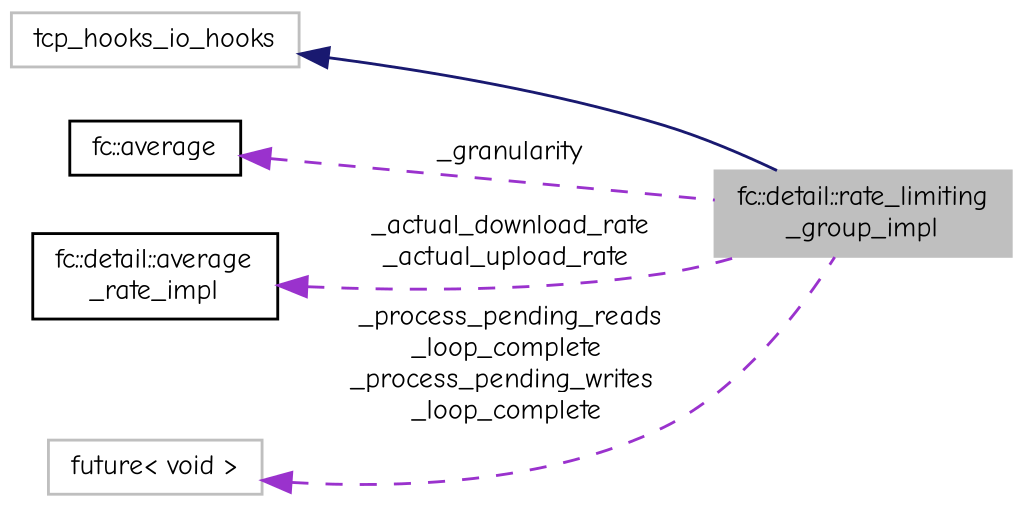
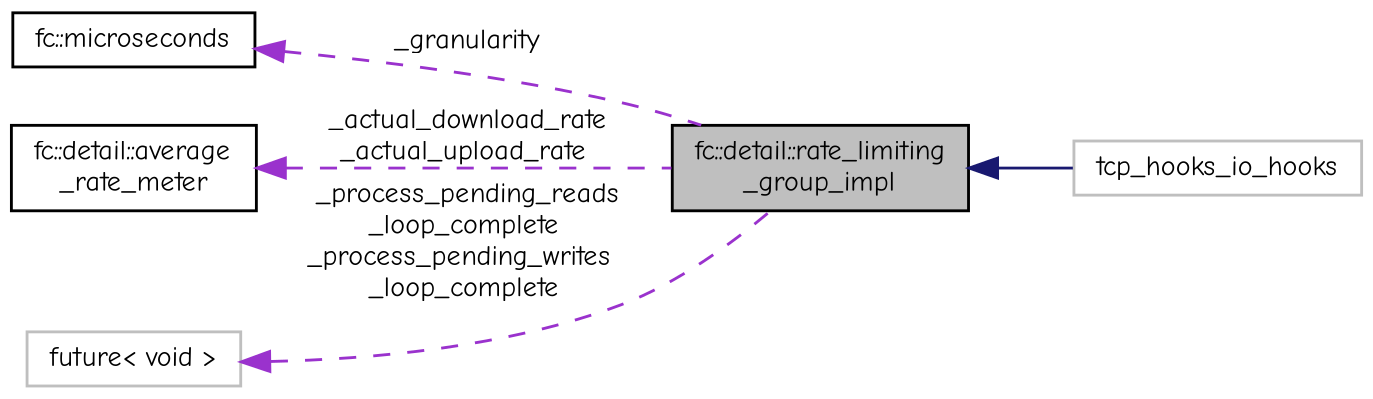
(557, 98) -> (1035, 168)
(155, 148) -> (134, 40)
(863, 214) -> (820, 168)
(155, 276) -> (134, 168)
